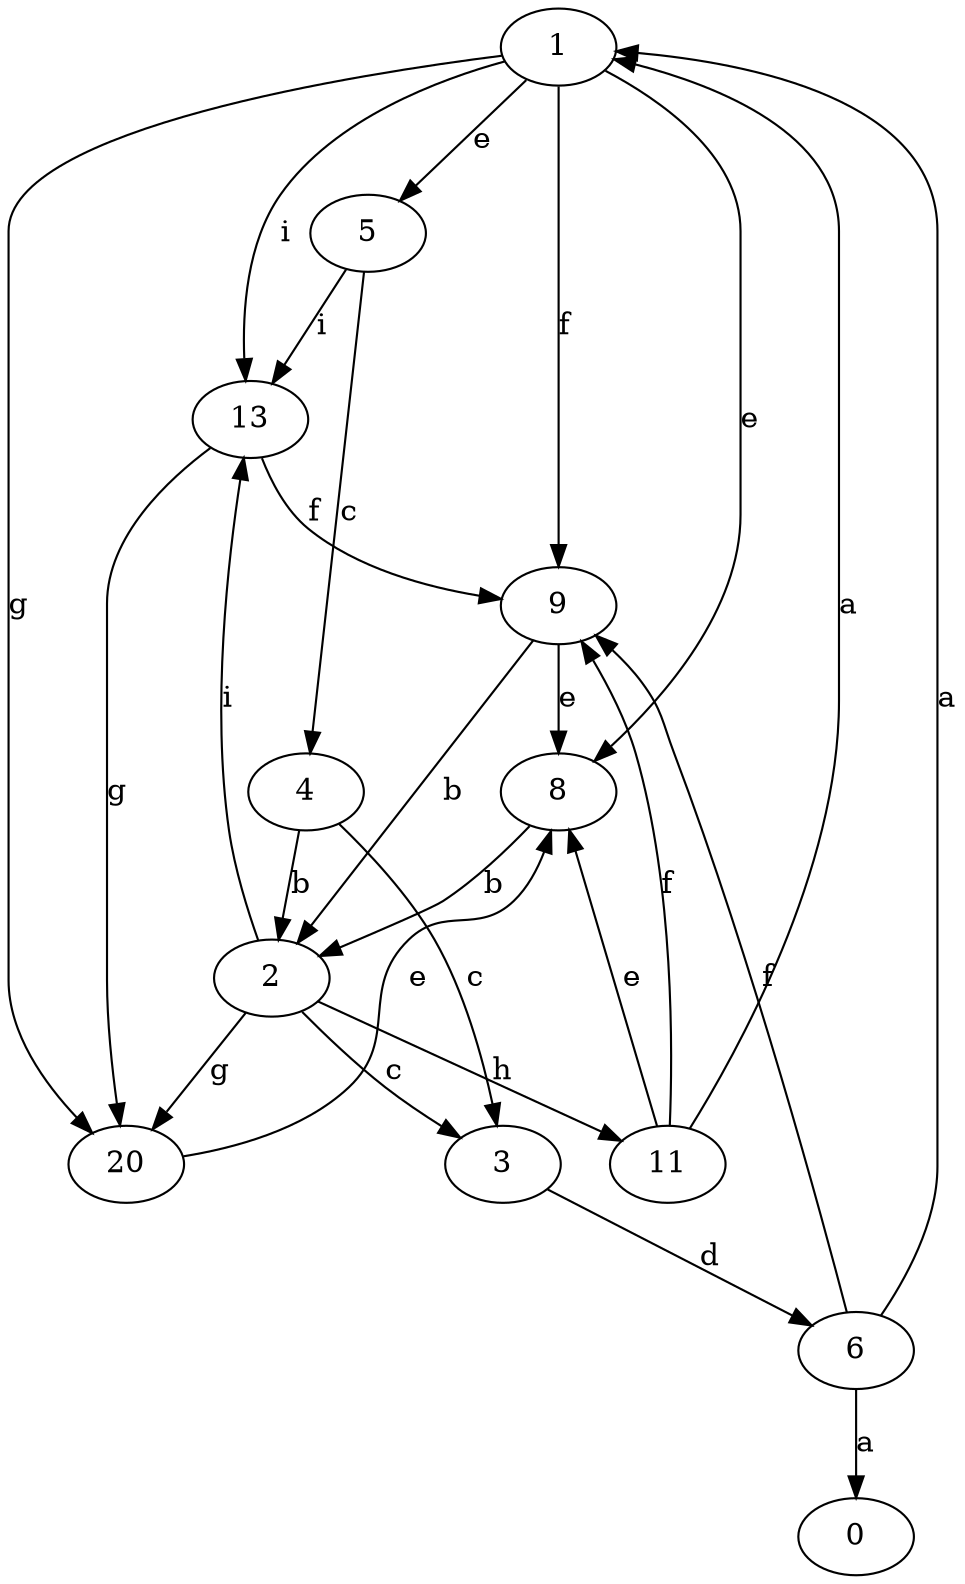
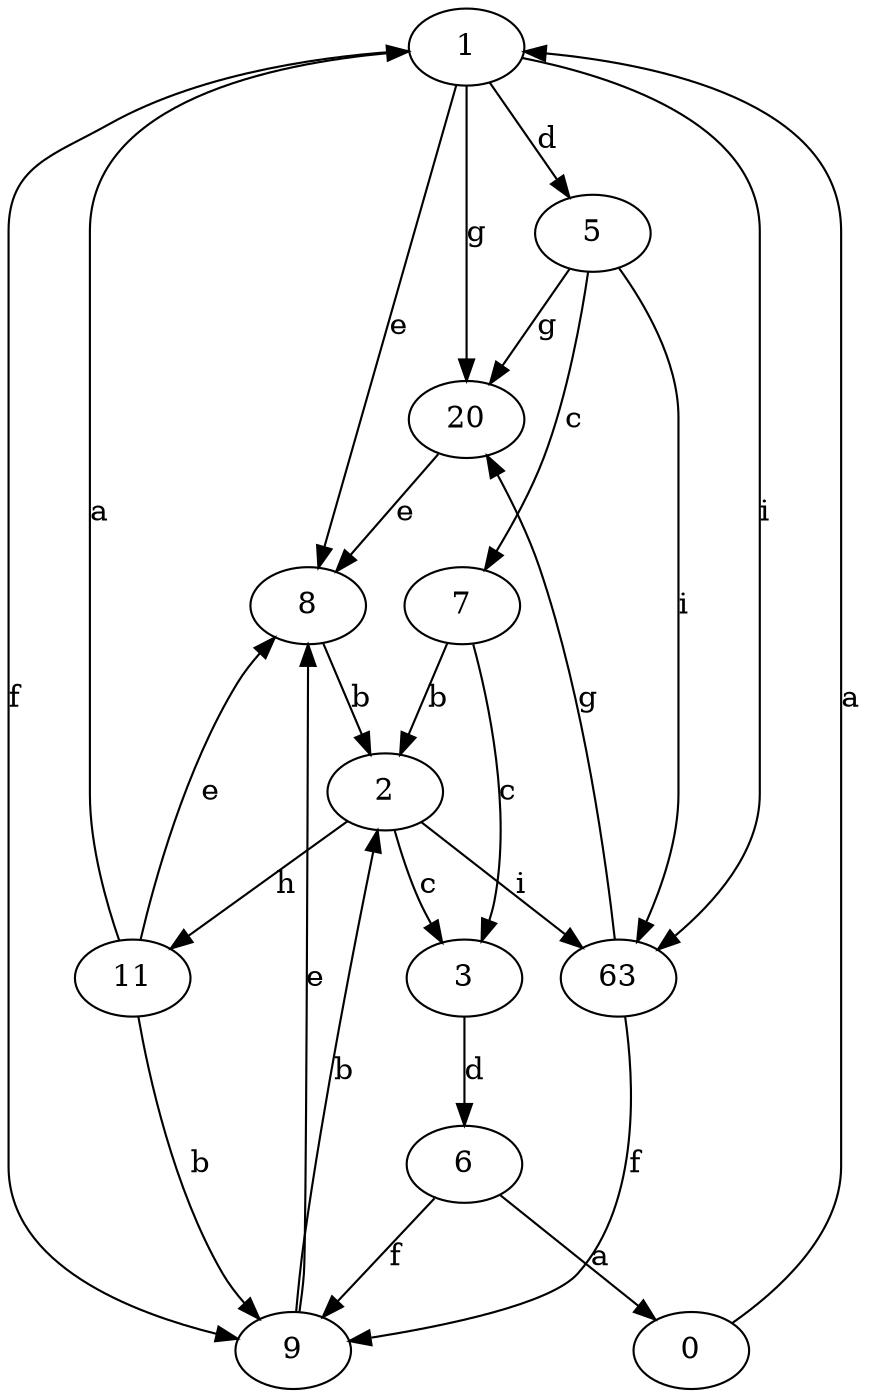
(483, 140) -> (548, 140)
(250, 419) -> (619, 978)
(937, 590) -> (841, 610)
(306, 792) -> (462, 606)
(668, 885) -> (201, 1164)
(206, 1062) -> (536, 317)
